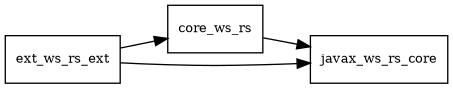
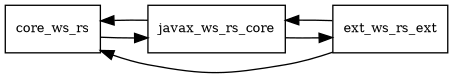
none -> (131, 20)
none -> (302, 38)
